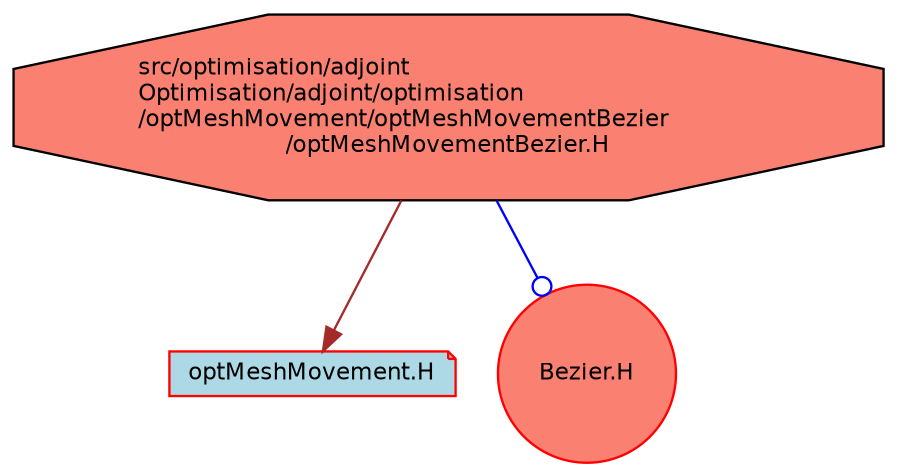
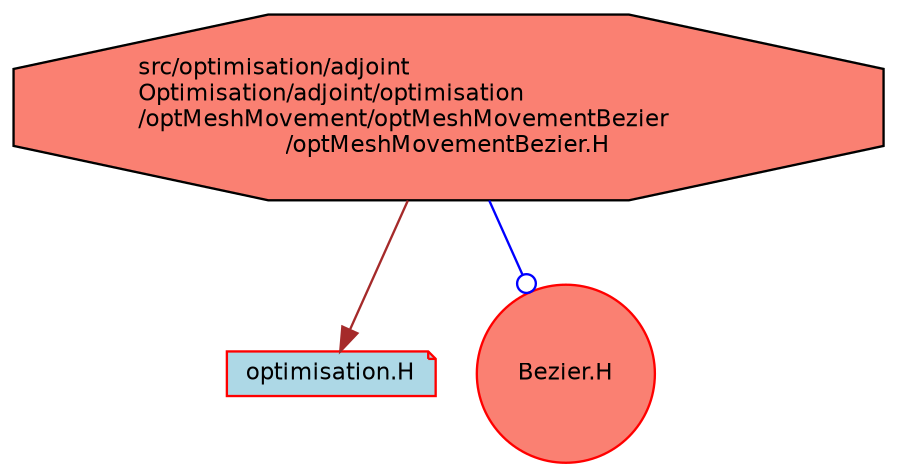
(313, 374) -> (331, 374)
